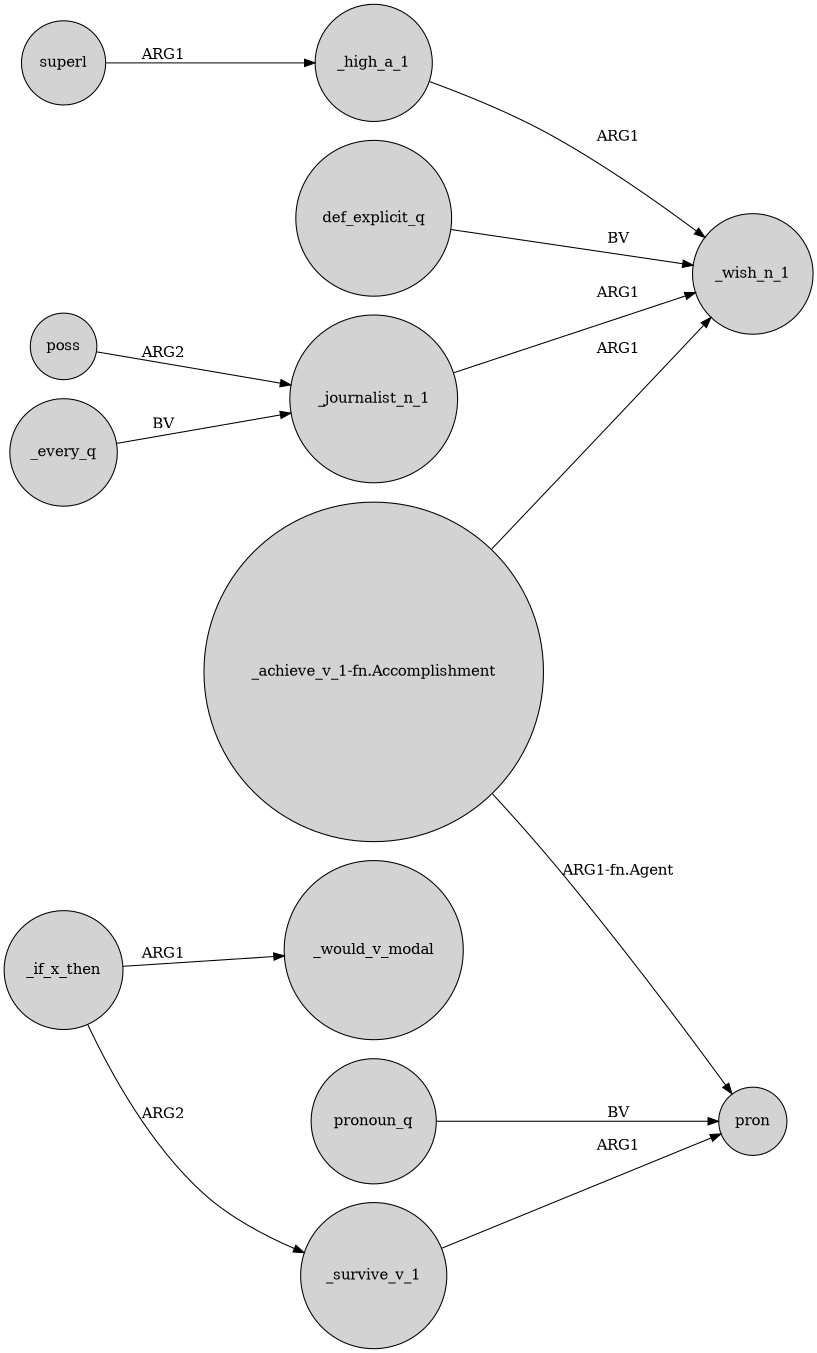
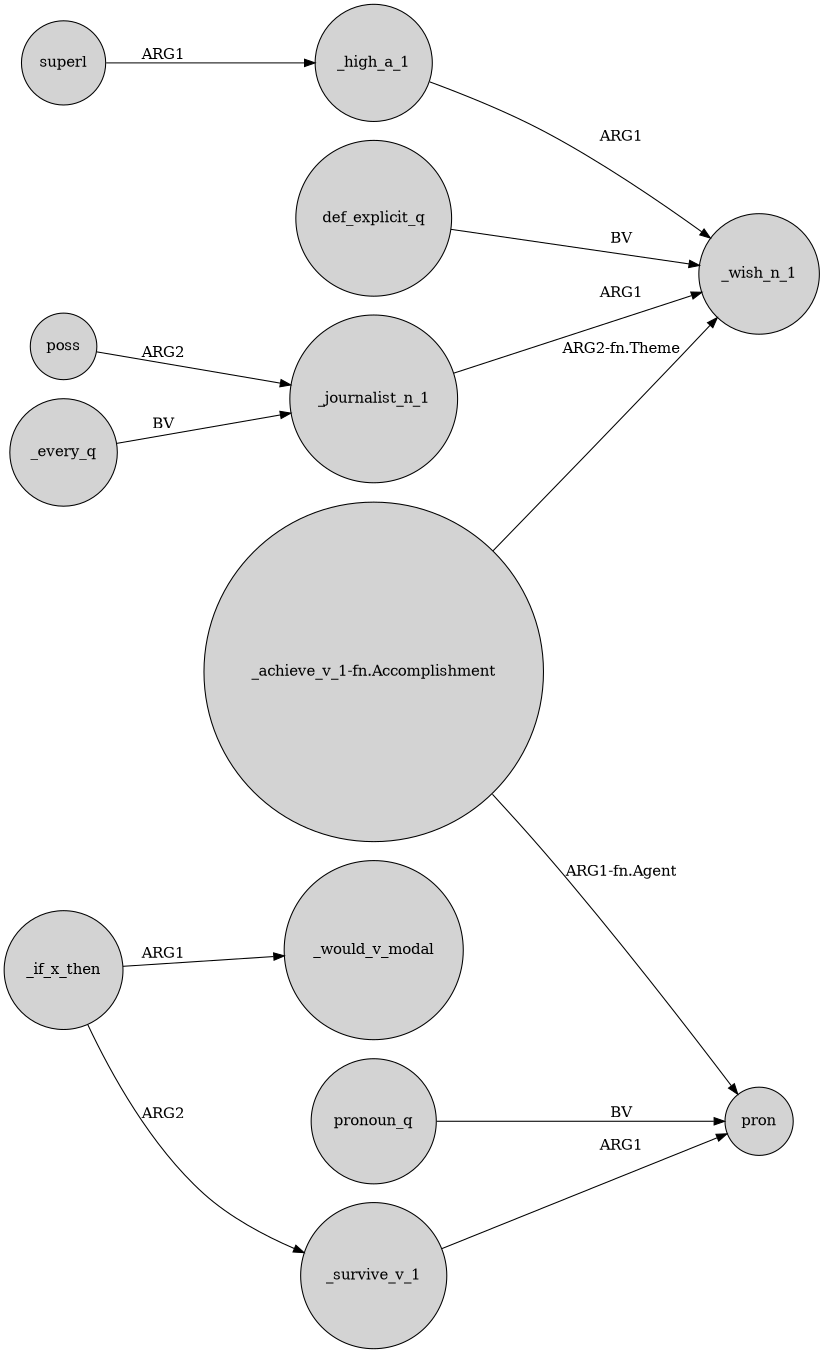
(618, 349) -> (621, 349)
